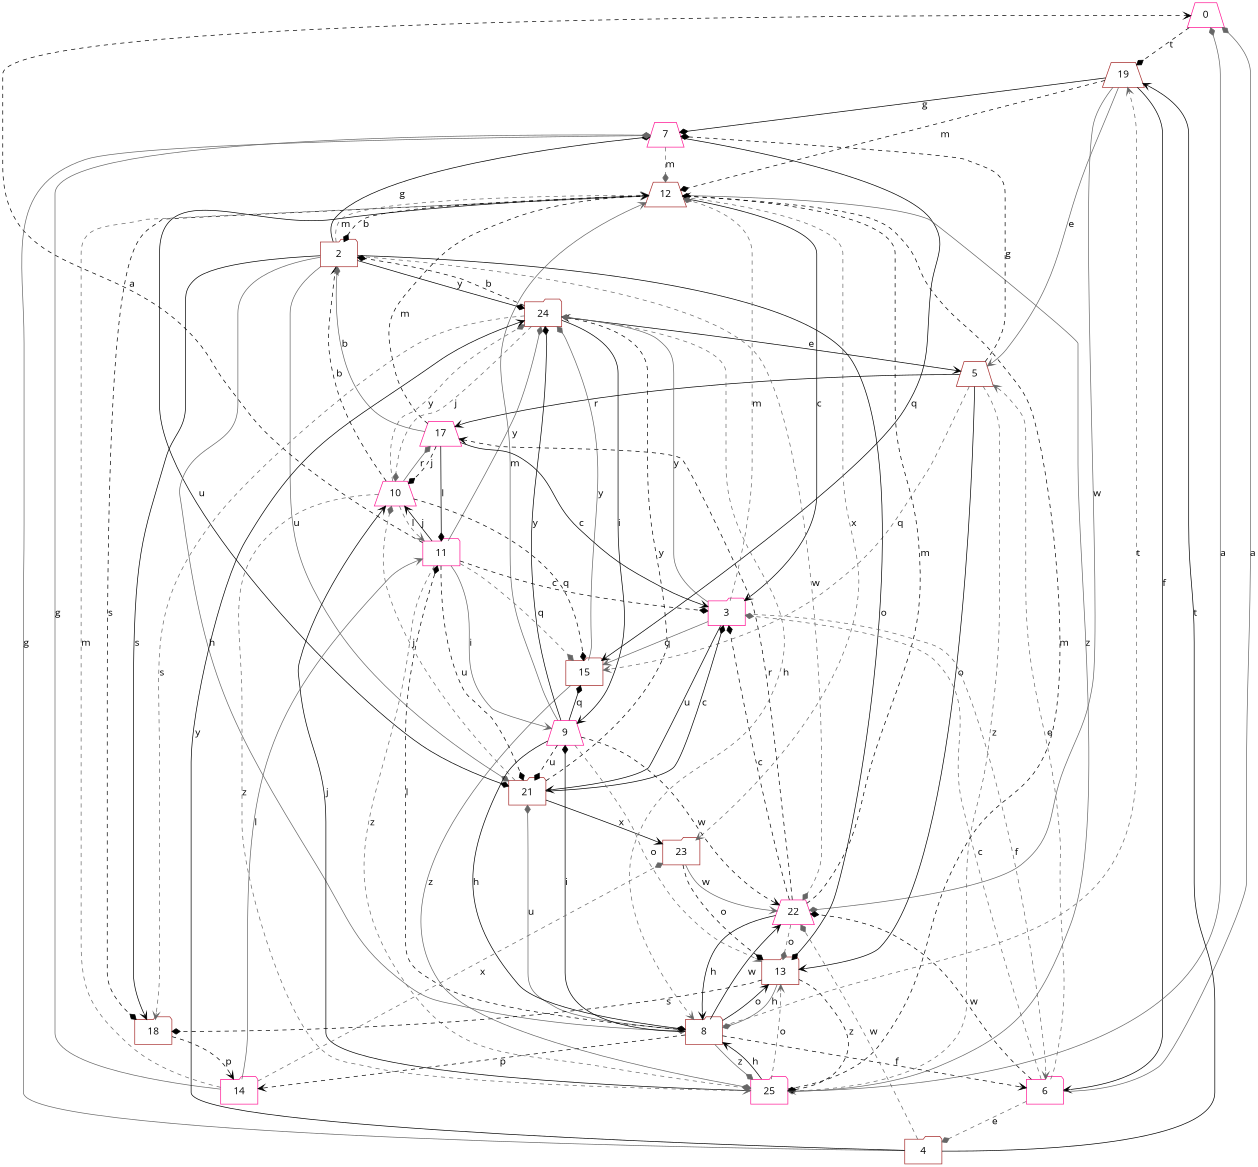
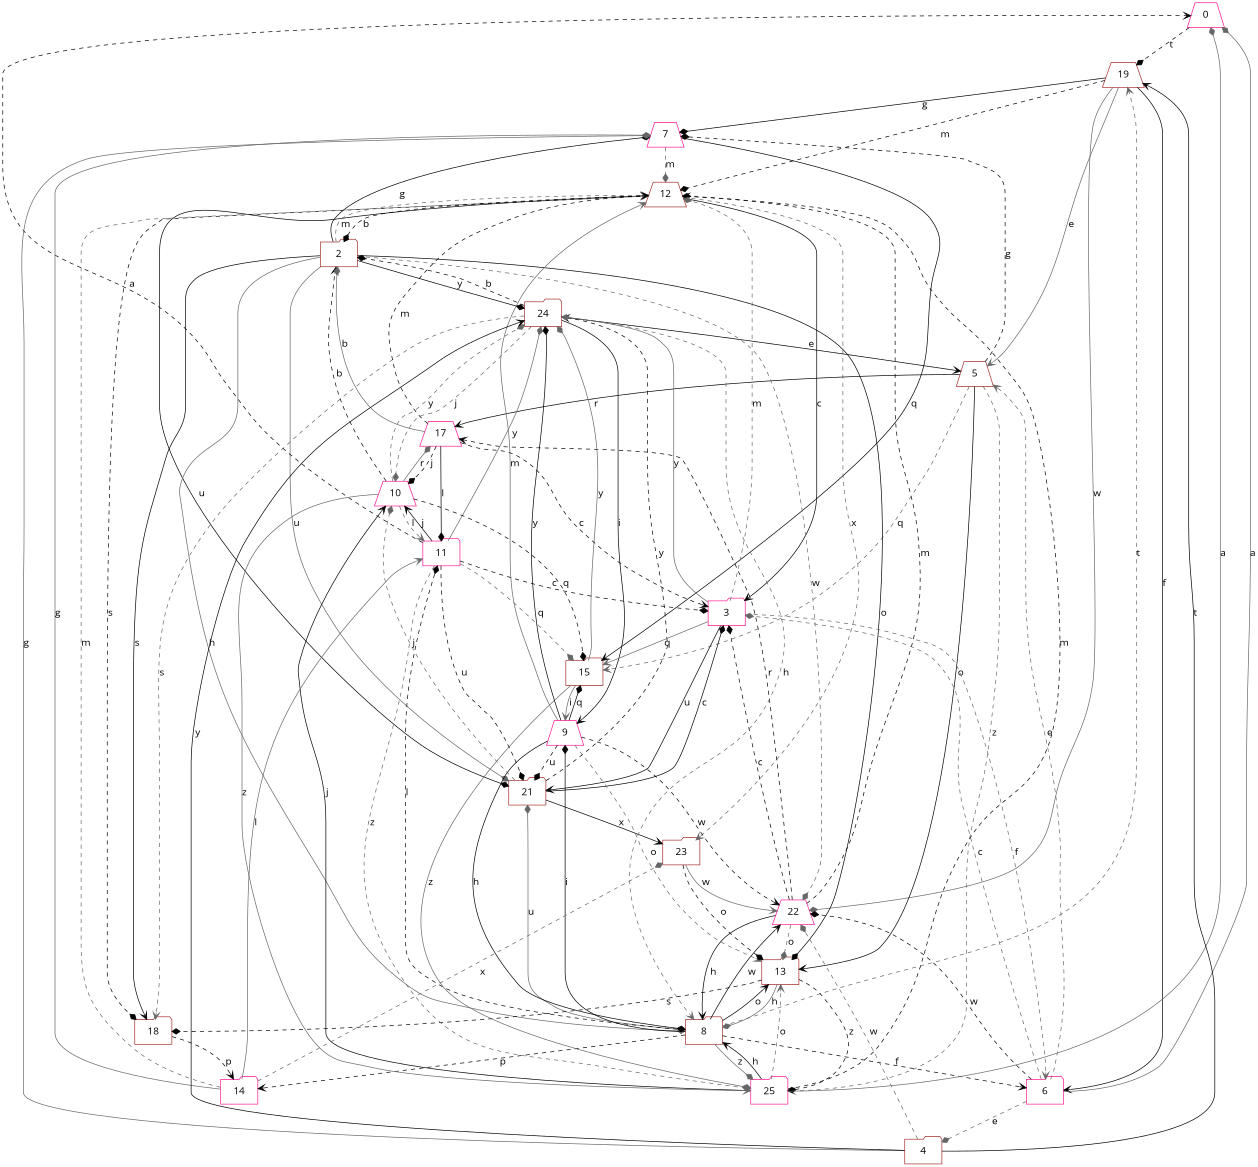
(575, 525) -> (575, 525)
(1083, 587) -> none
(471, 666) -> (569, 699)
(269, 947) -> (269, 947)
